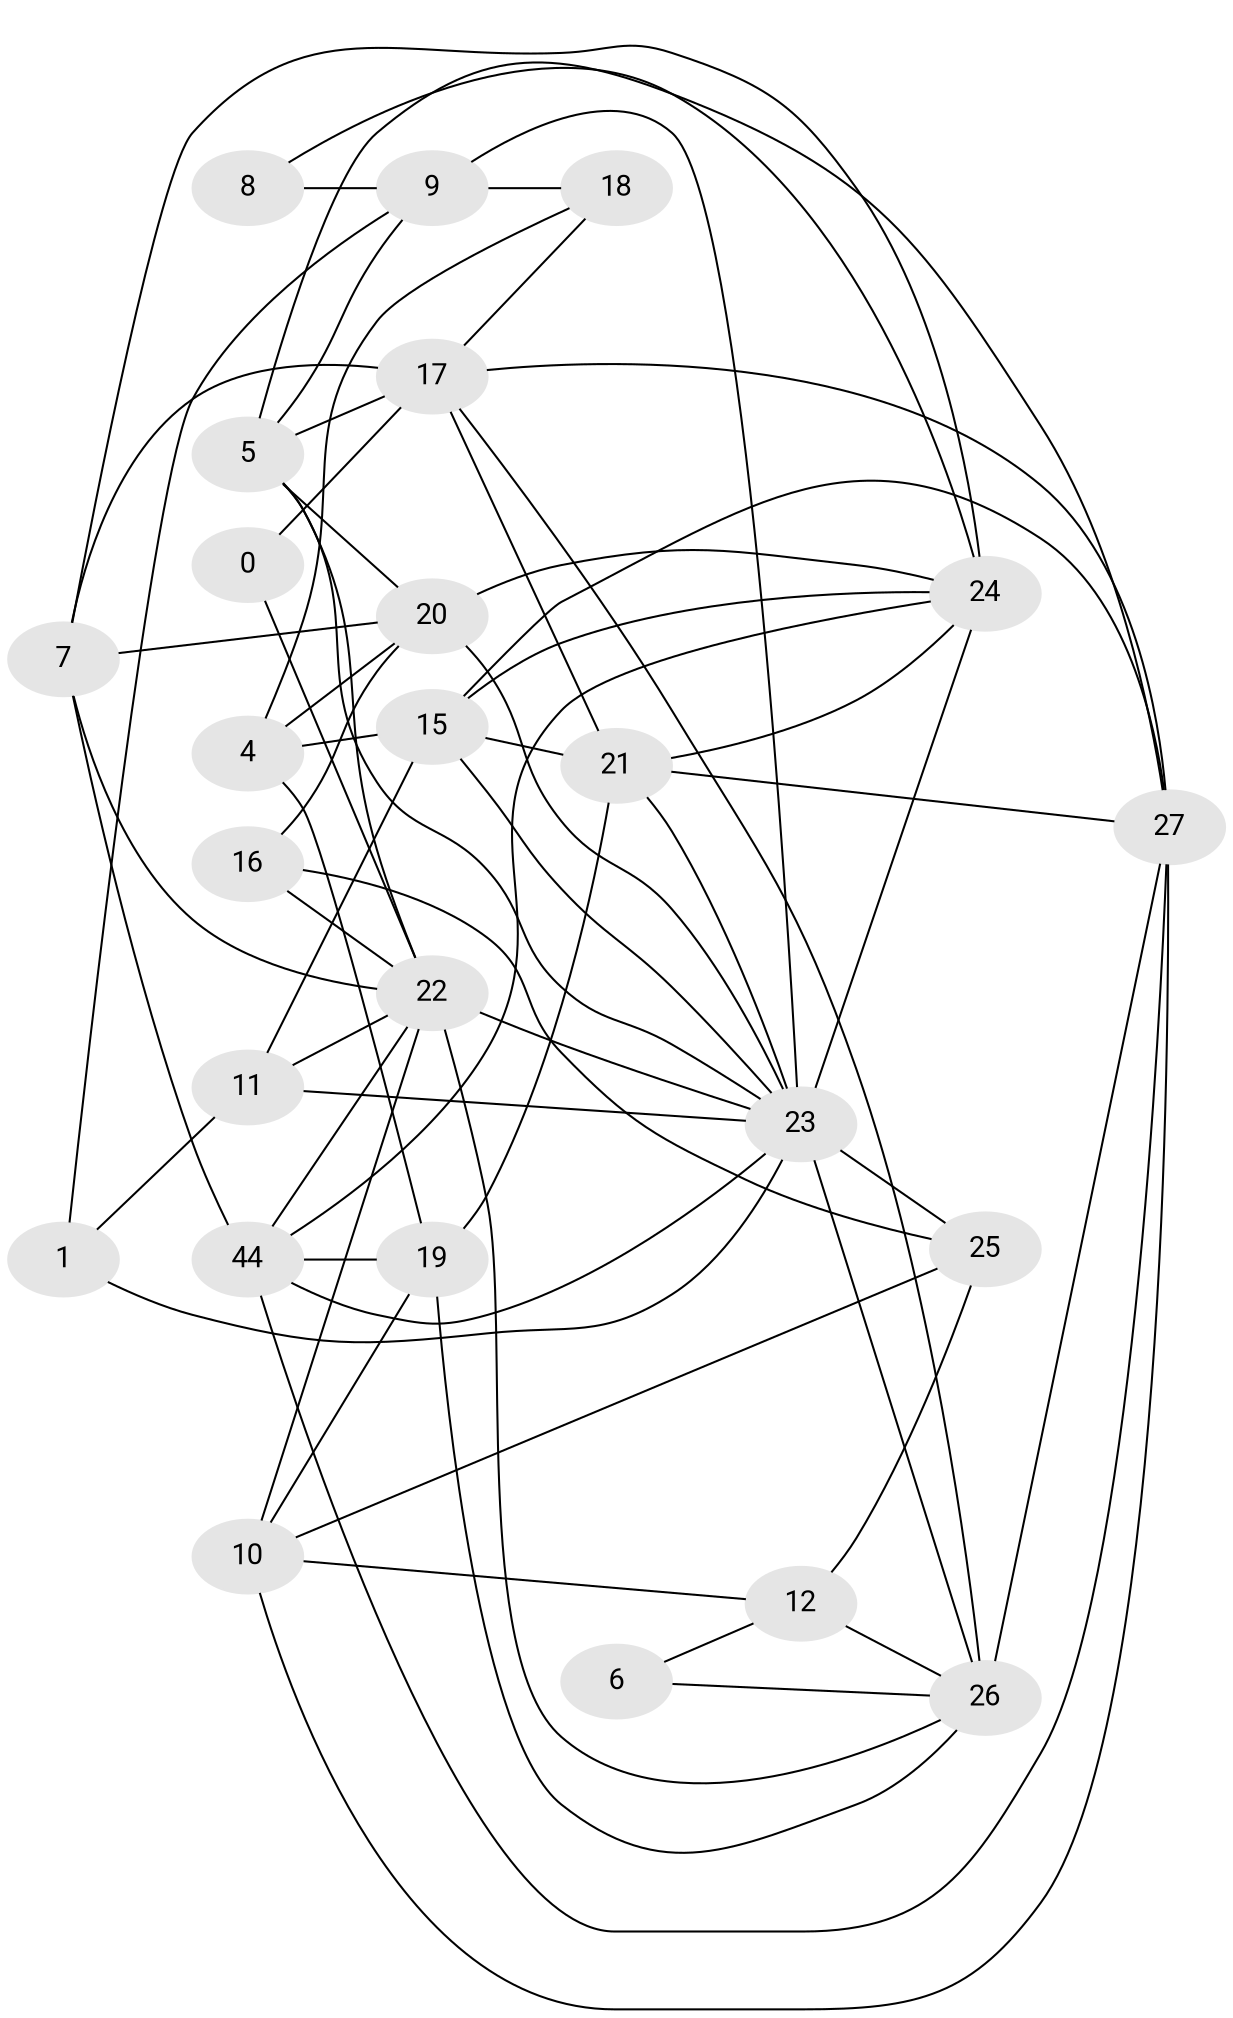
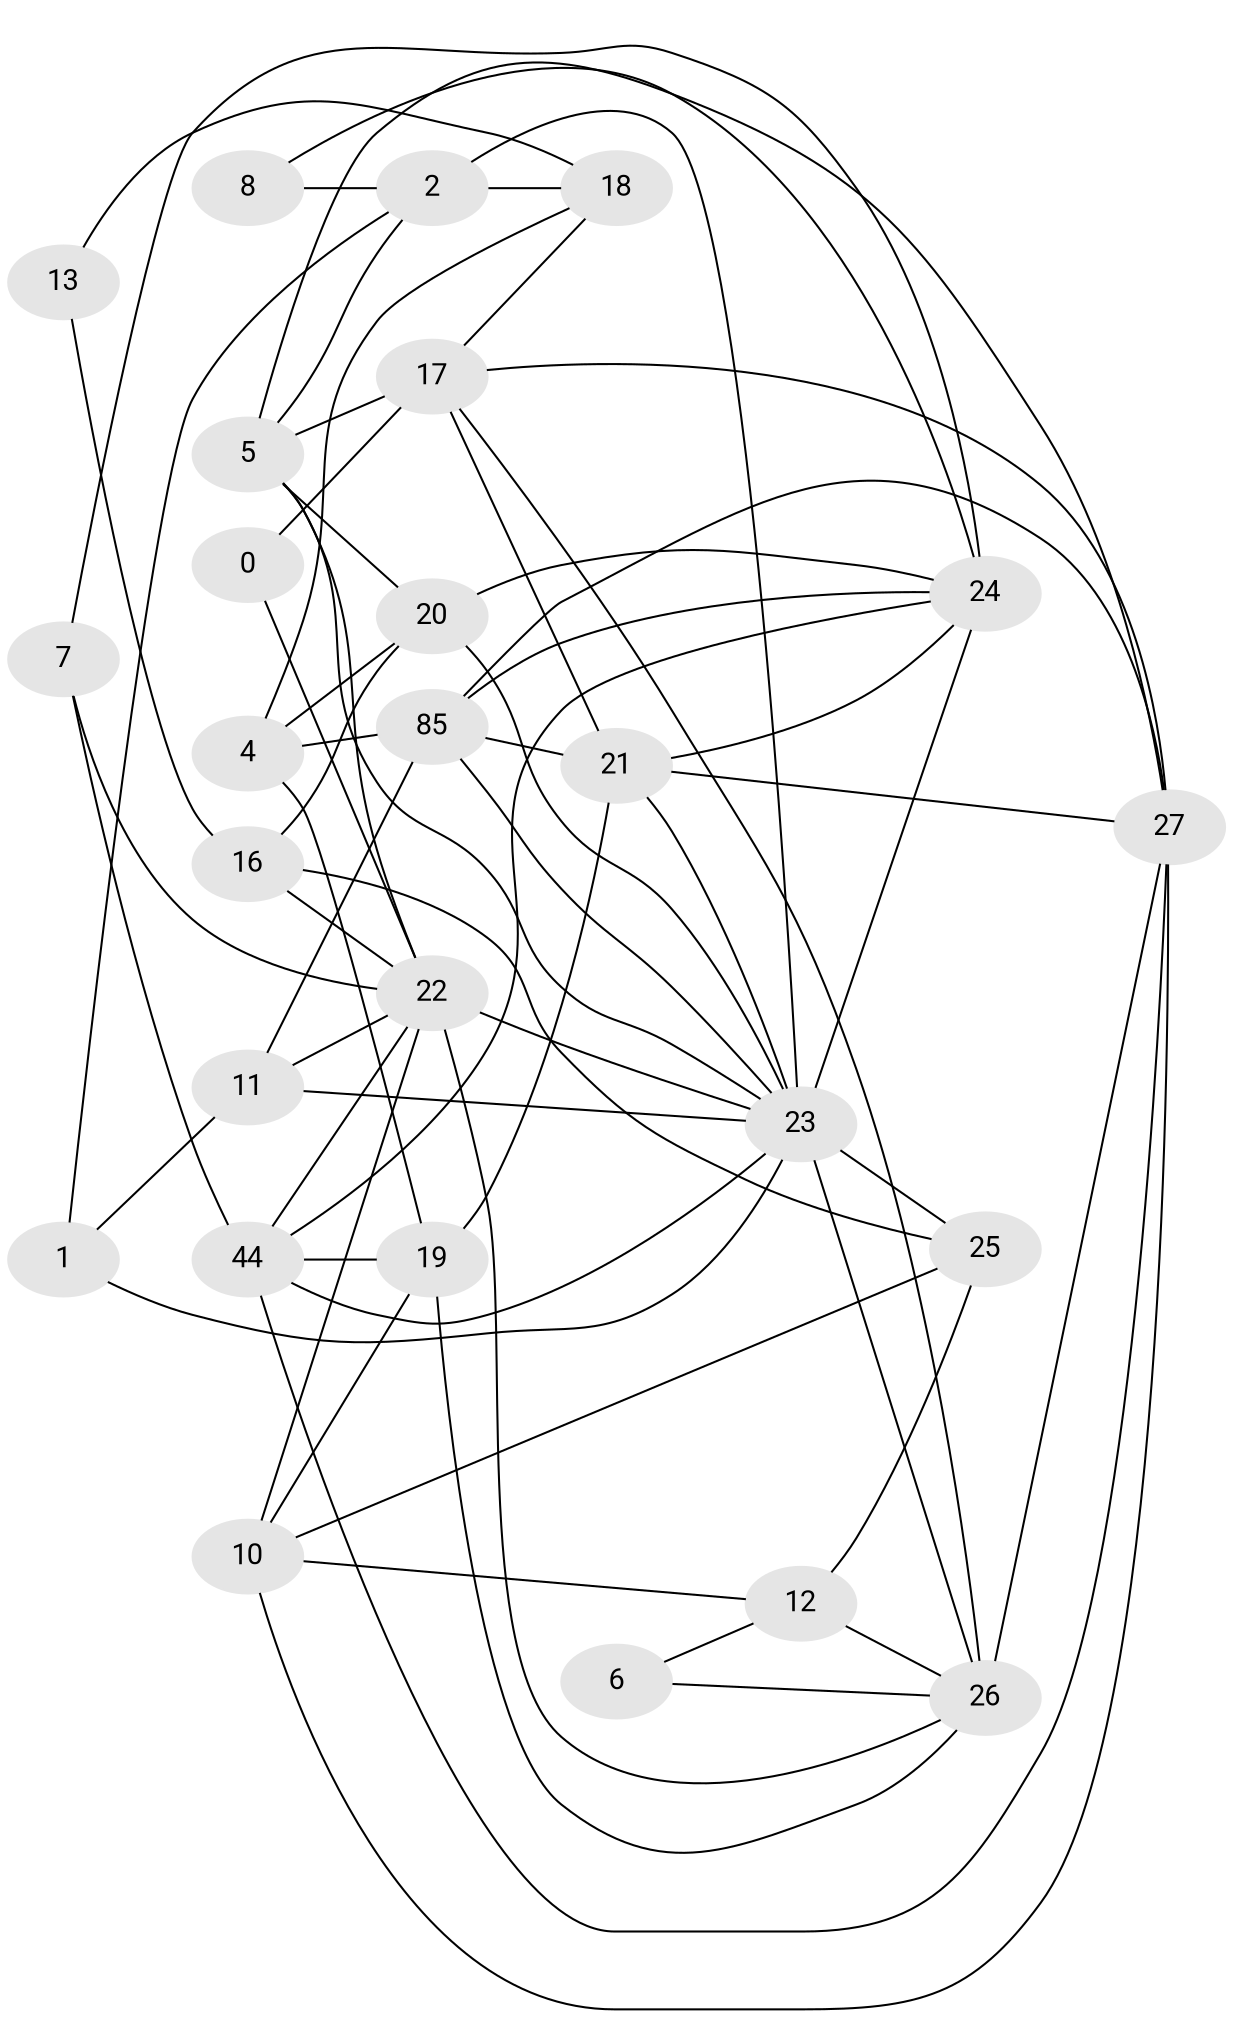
(432, 188) -> (432, 188)
none -> (64, 282)
(167, 421) -> none
(248, 638) -> none
(432, 727) -> (432, 727)
